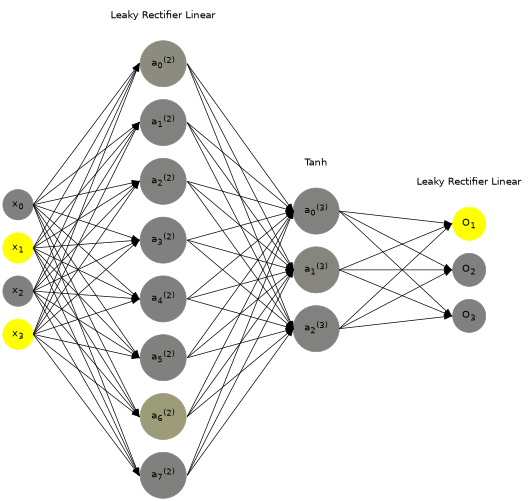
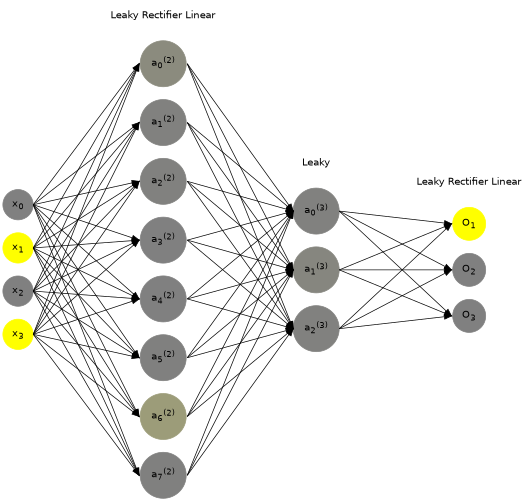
(316, 163) -> (316, 163)
